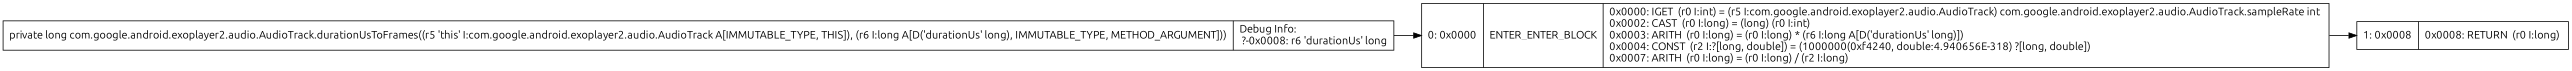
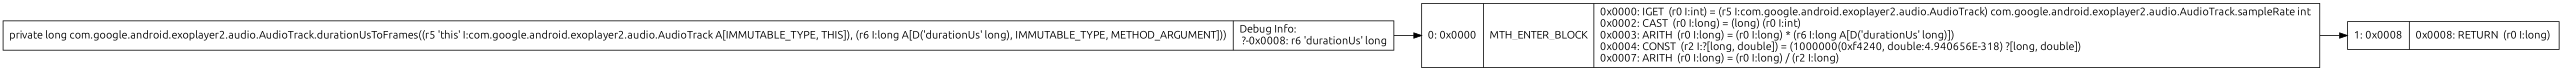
(1543, 35) -> (1539, 35)
